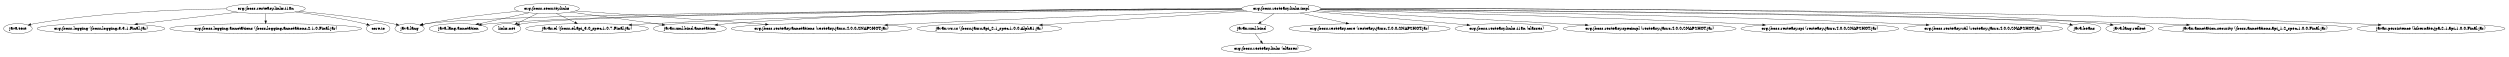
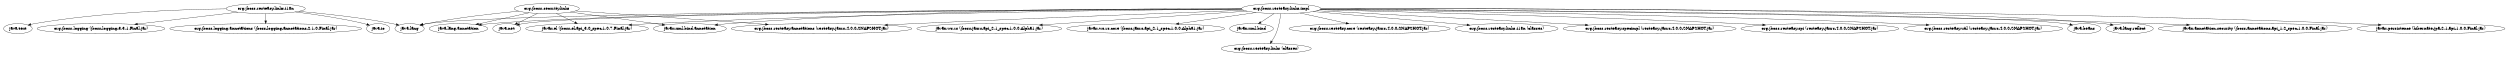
(378, 29) -> (378, 29)
(507, 29) -> (507, 29)
none -> (1146, 29)
(1258, 37) -> (1278, 28)
